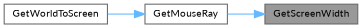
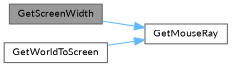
(241, 14) -> (118, 24)
